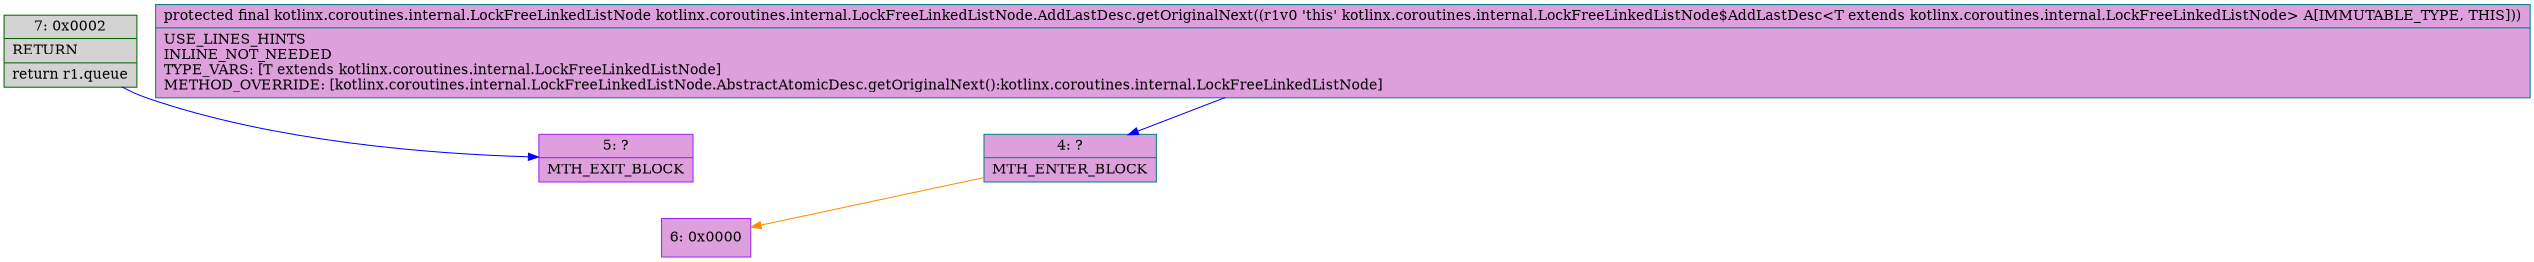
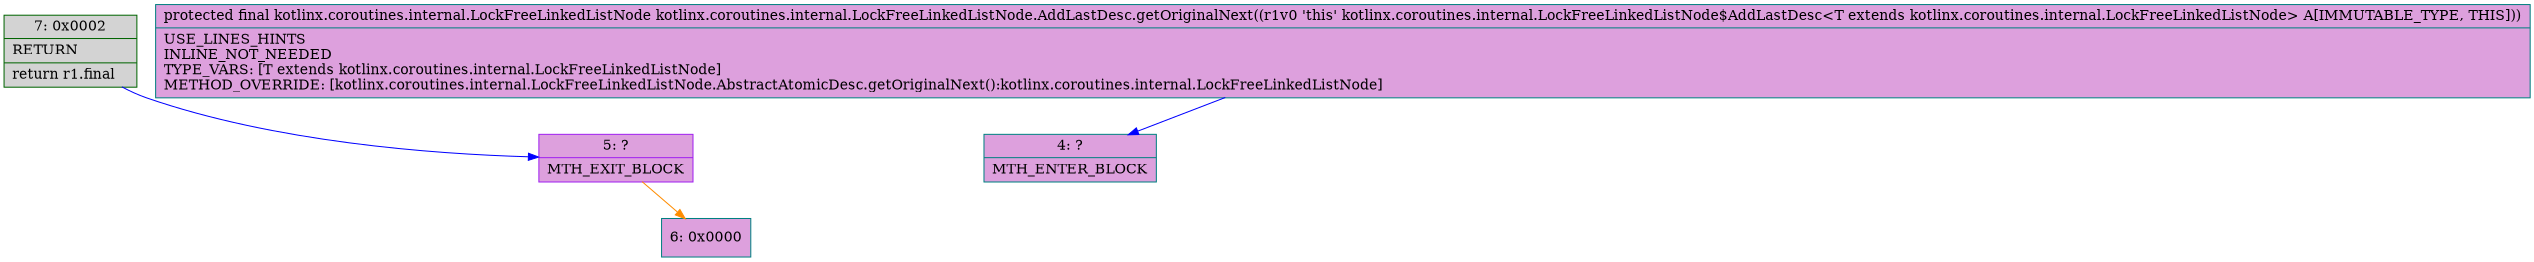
(70, 75) -> (64, 75)
(873, 201) -> (660, 197)
(706, 238) -> (706, 238)
